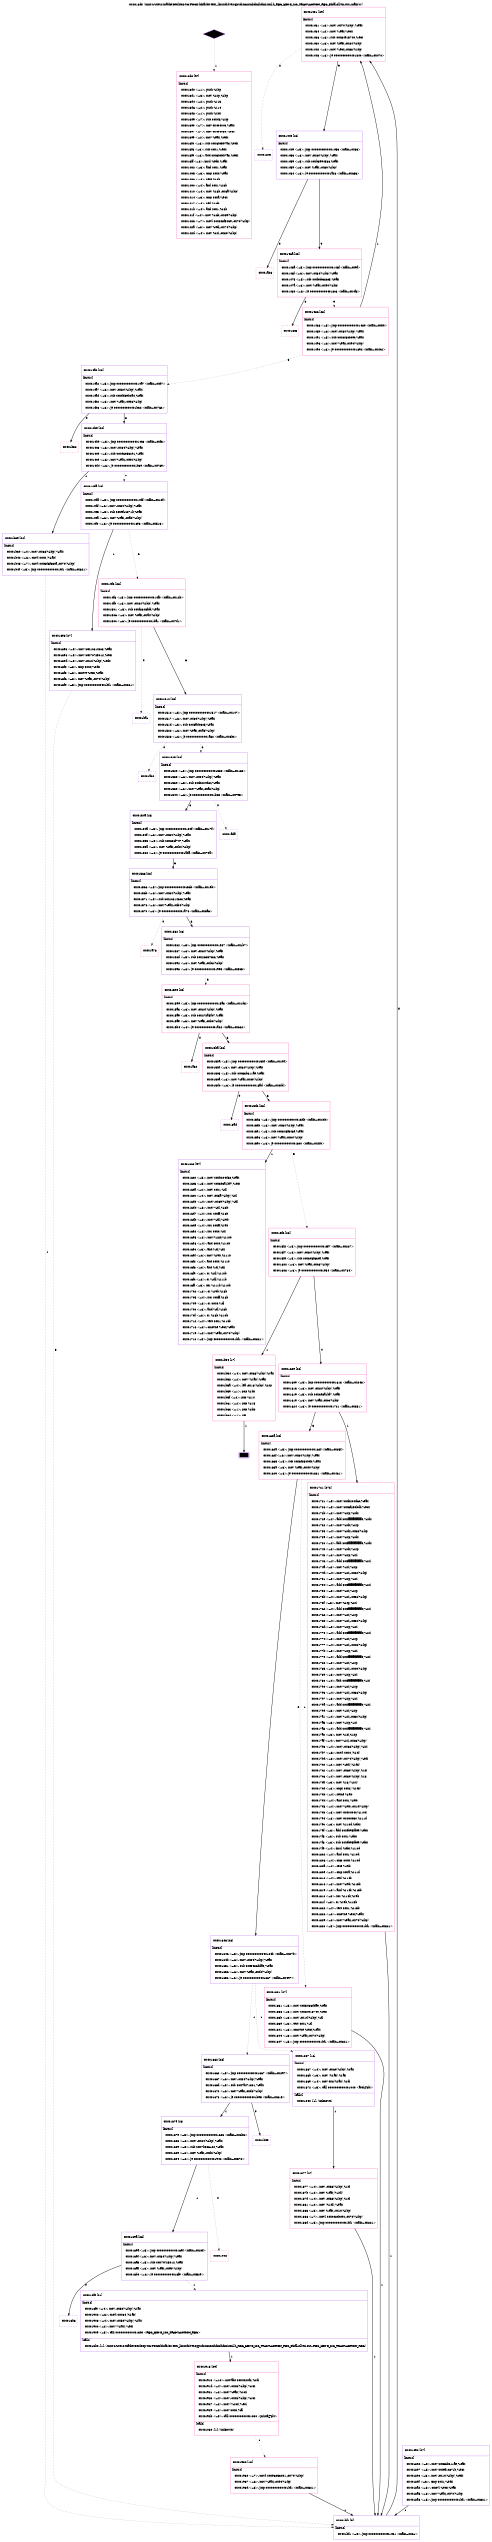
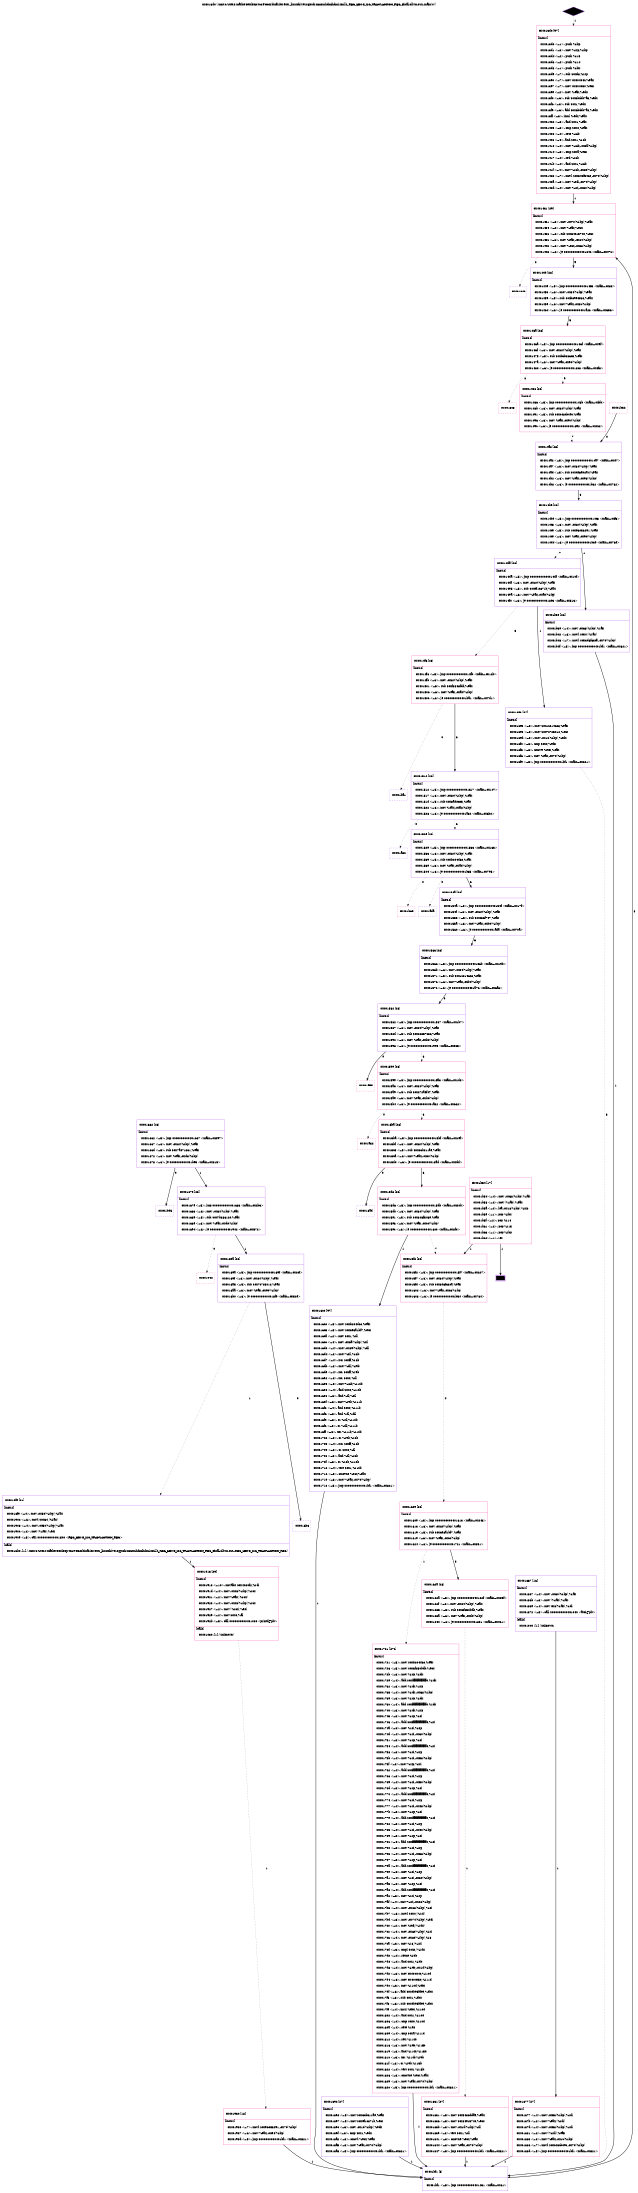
(382, 185) -> (573, 198)
(265, 273) -> none
(299, 310) -> (516, 386)
(288, 360) -> (572, 437)
(78, 425) -> (610, 427)
none -> (406, 911)
(149, 951) -> none
(225, 1037) -> (422, 1114)
(196, 1046) -> (375, 1122)
none -> (366, 1086)
(293, 1154) -> (435, 1249)
(282, 1315) -> (469, 1248)
(317, 1319) -> (444, 1401)
(351, 1446) -> (413, 1595)
(46, 1683) -> (614, 1454)
none -> (316, 1877)
(254, 1960) -> none
